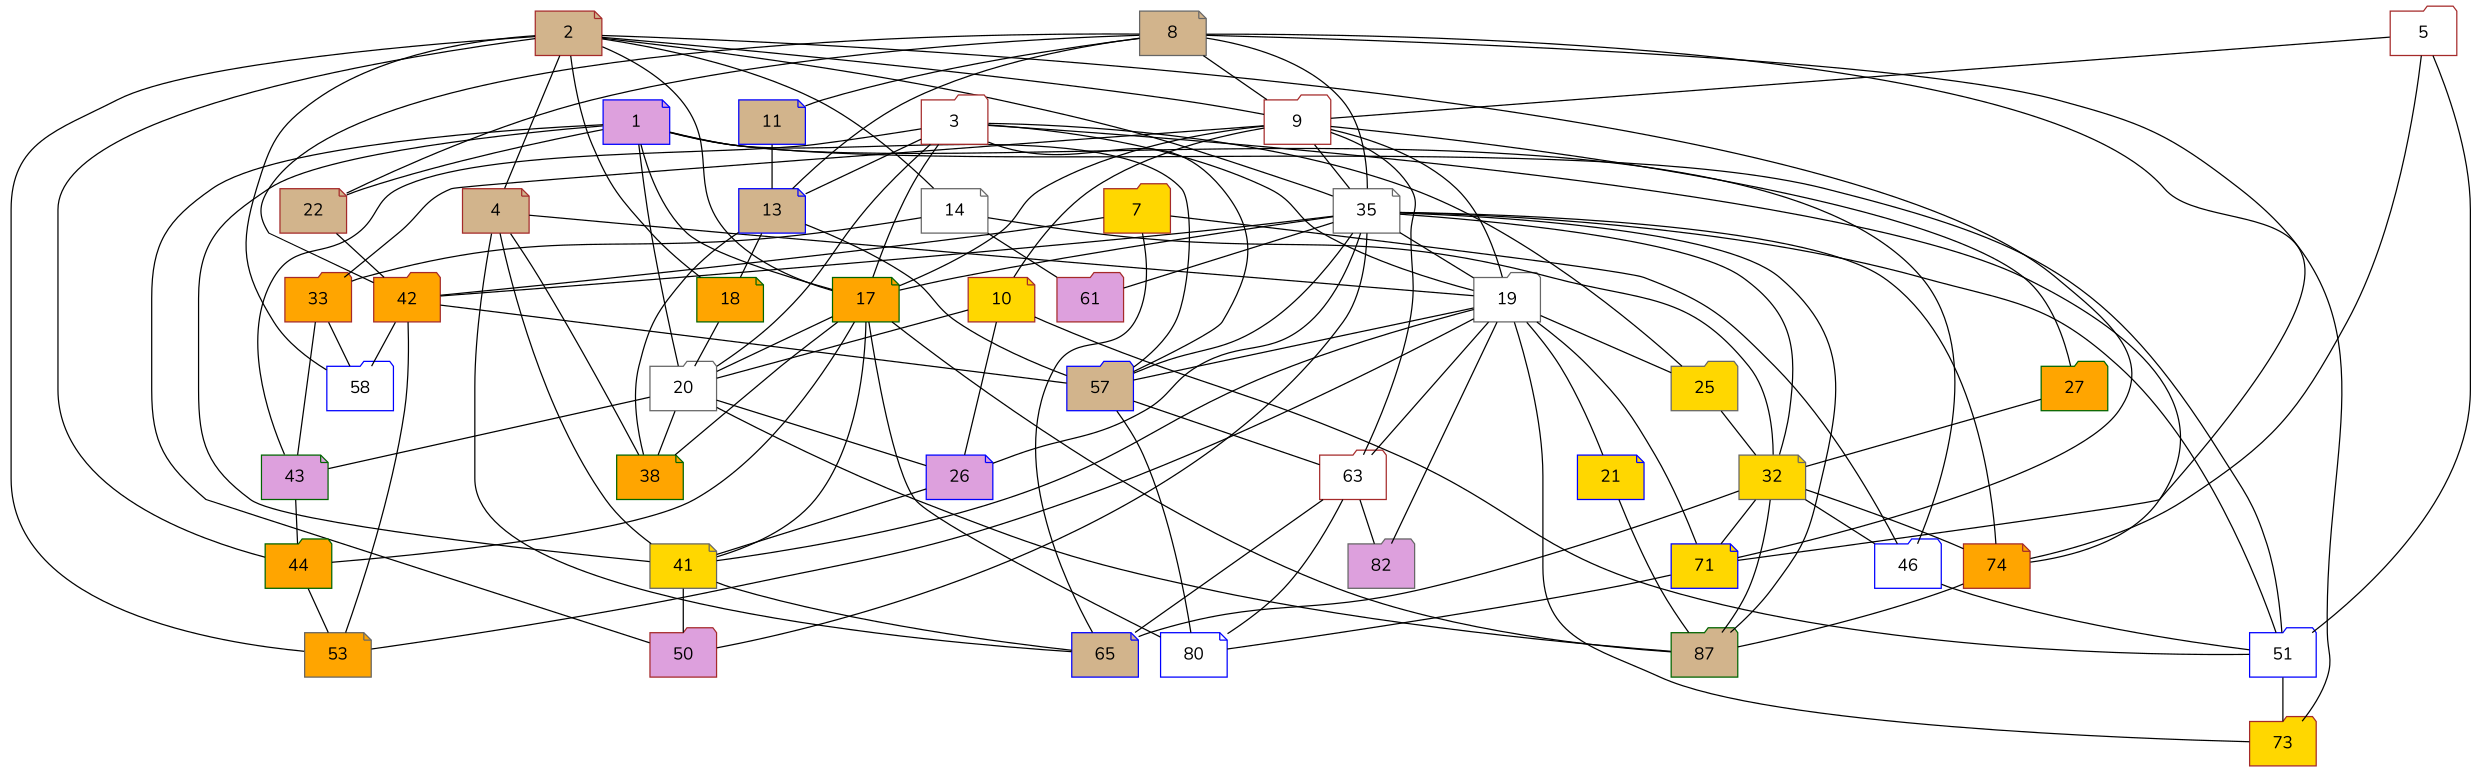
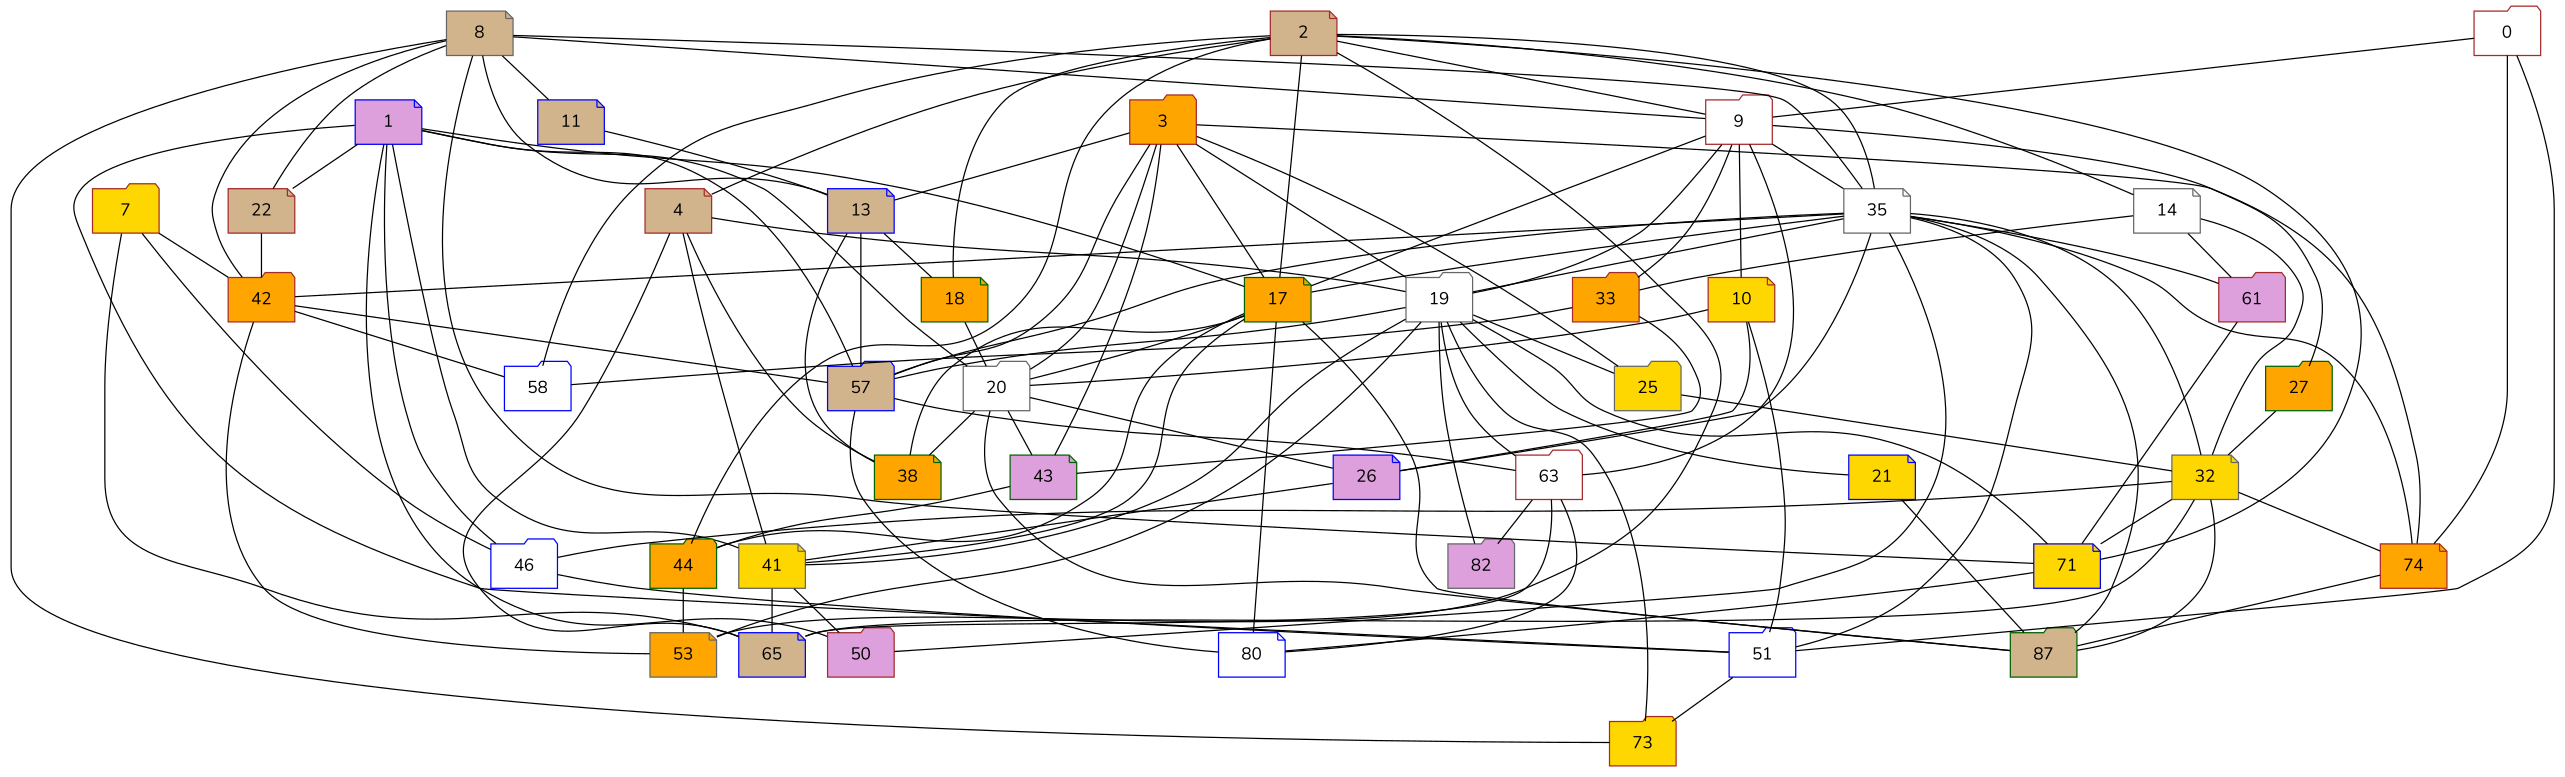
(2424, 33) -> (2507, 33)
(955, 122) -> (1163, 122)
none -> (2160, 433)
